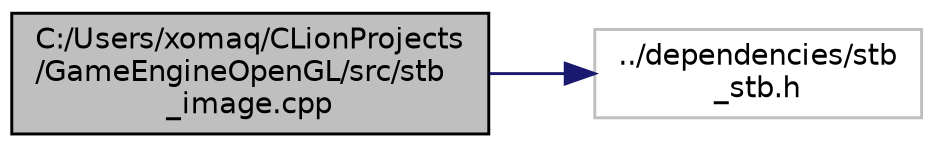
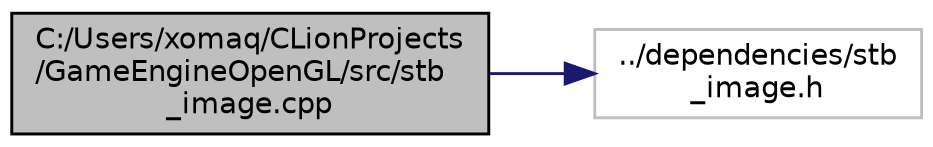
(758, 74) -> (758, 74)
